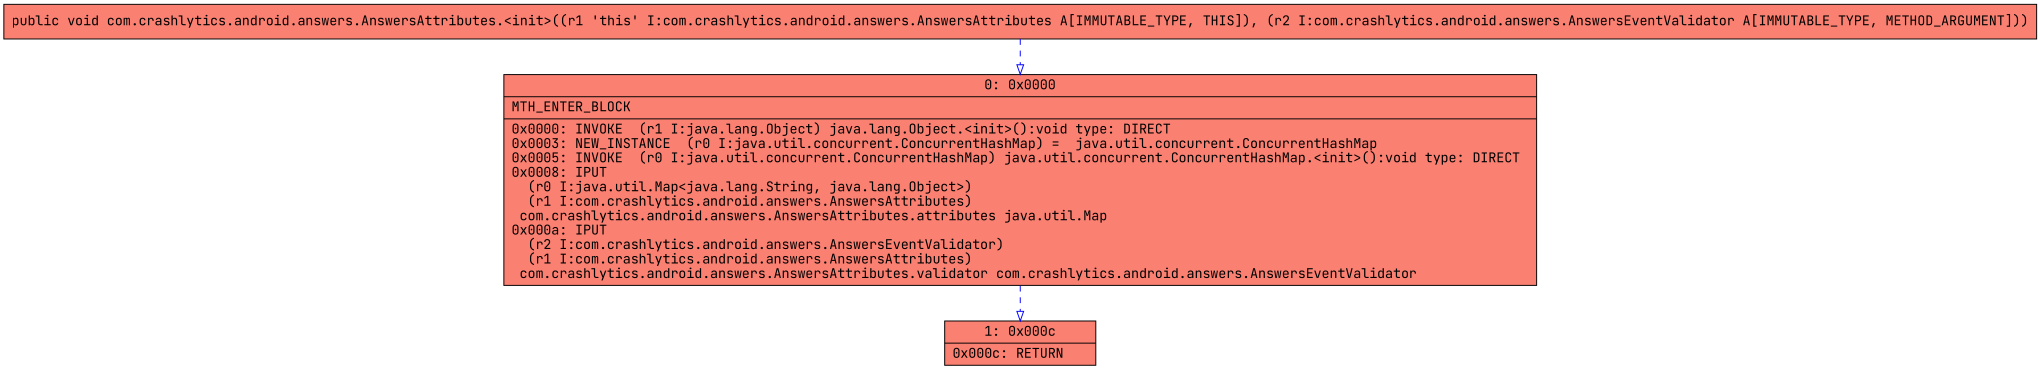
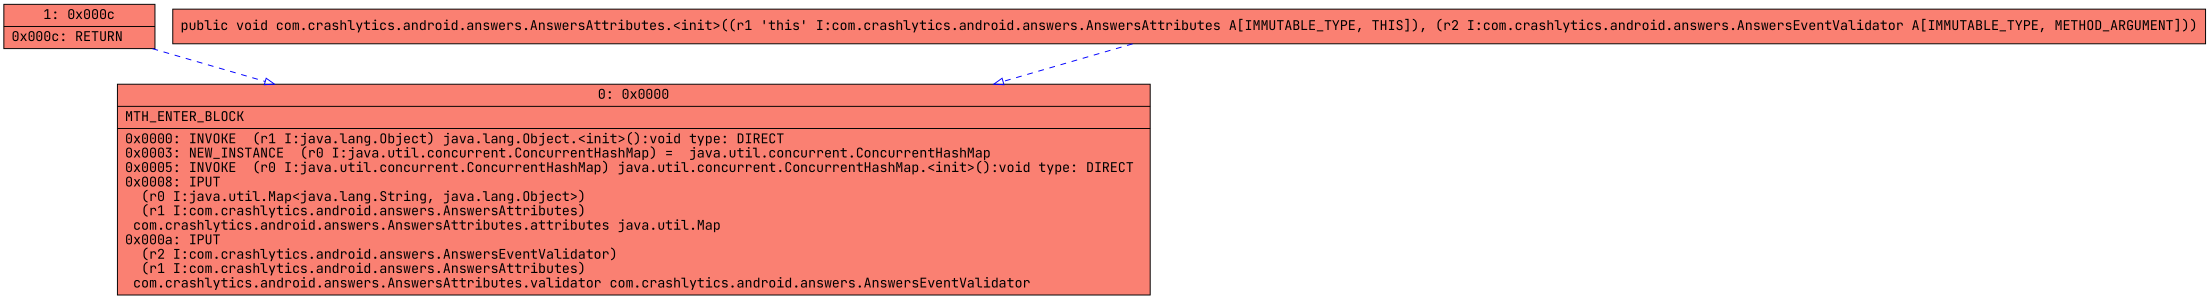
(1020, 298) -> (209, 65)
